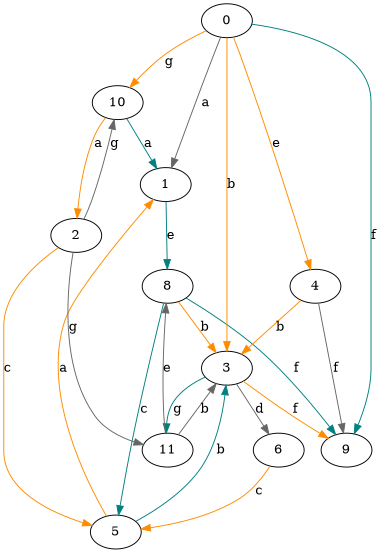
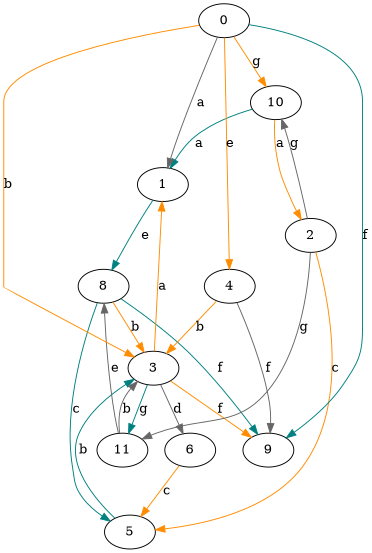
(59, 352) -> (158, 281)
